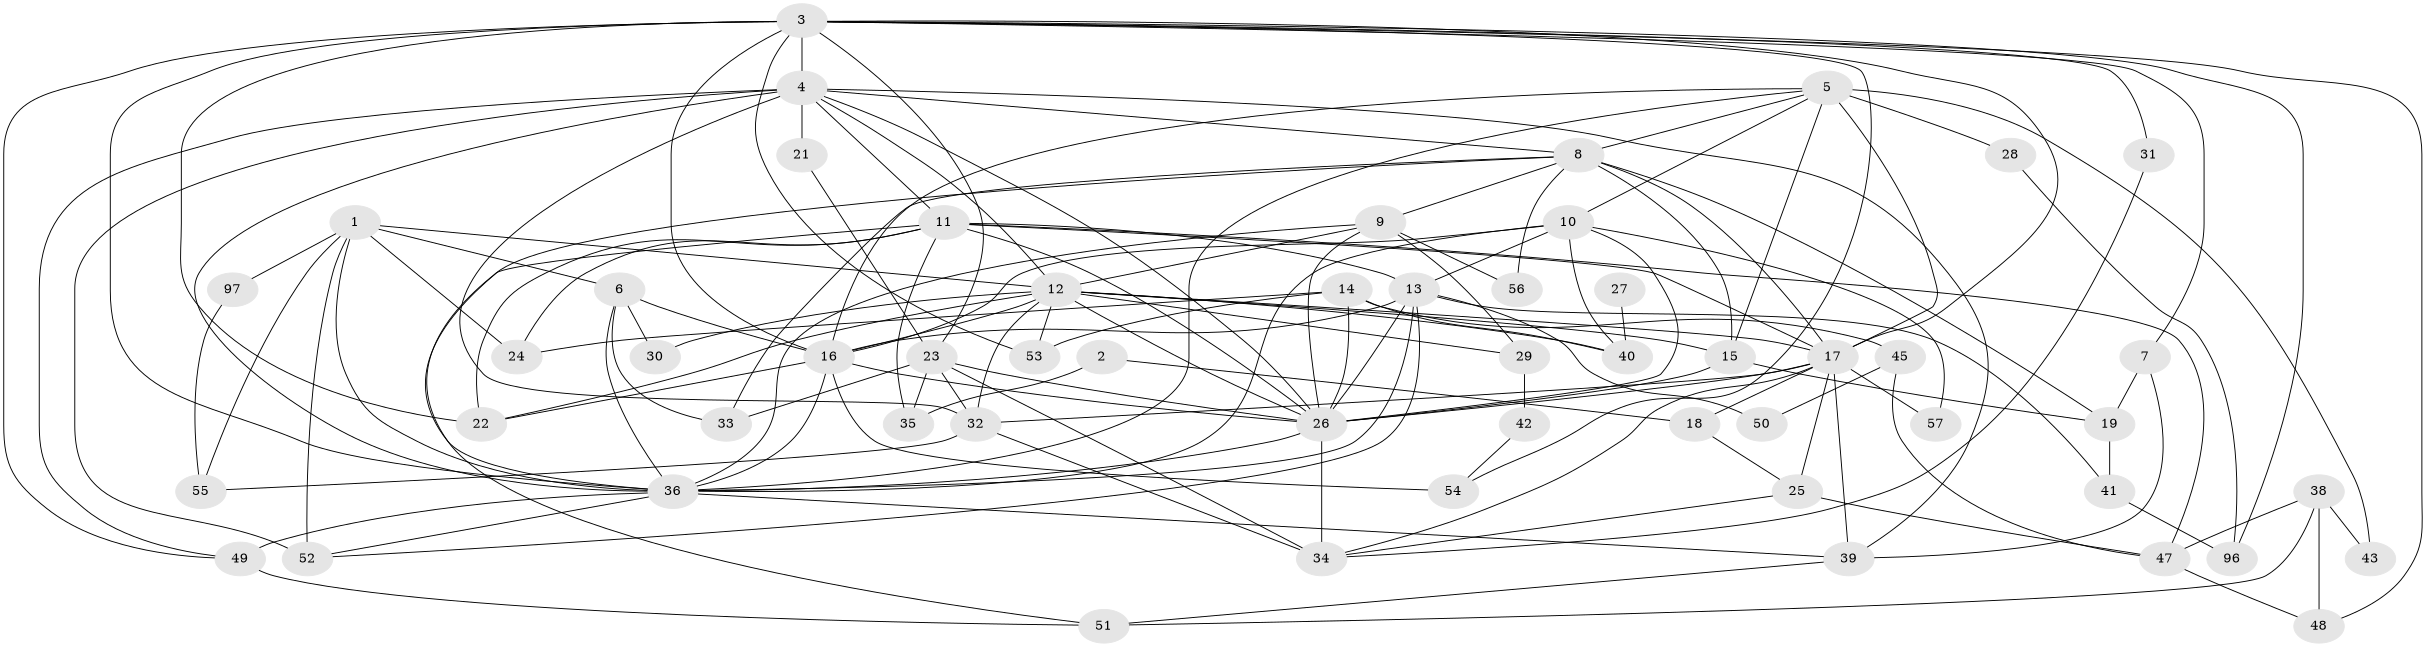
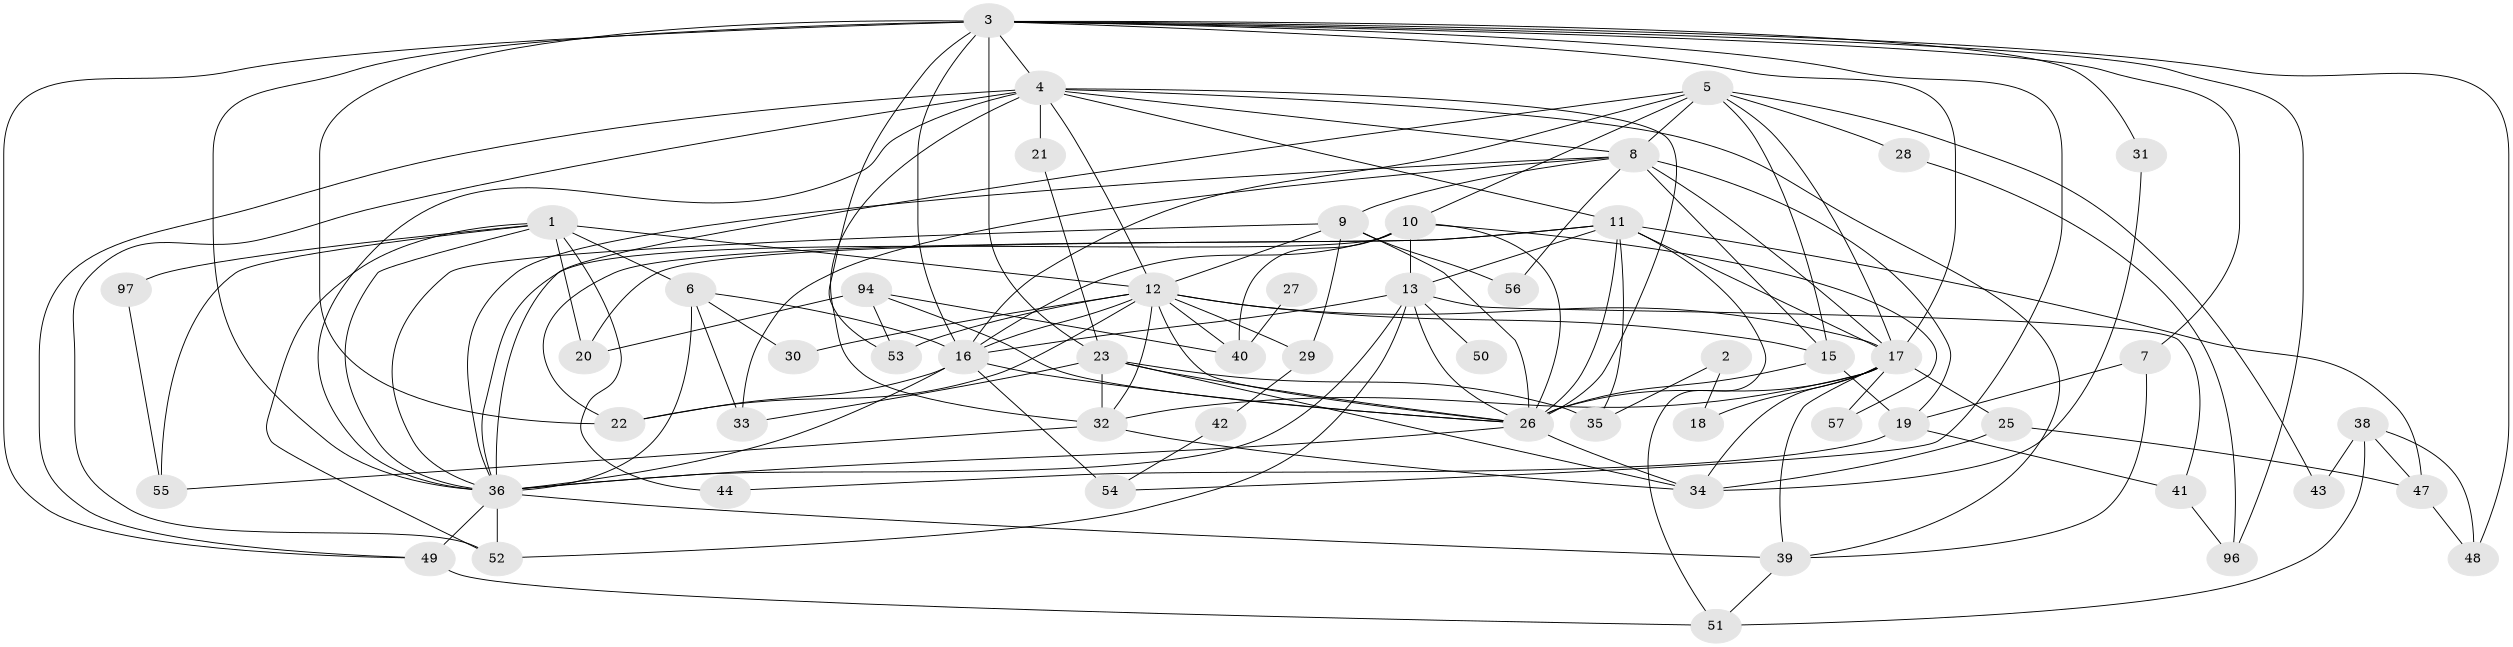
(1347, 290) -> (866, 290)
(517, 357) -> (584, 357)
(1900, 357) -> none
(1746, 458) -> none
none -> (725, 492)
